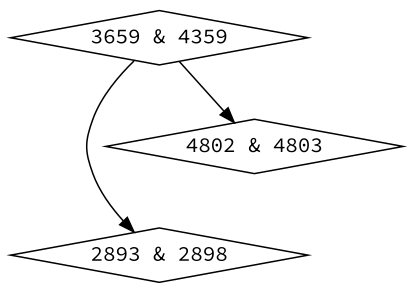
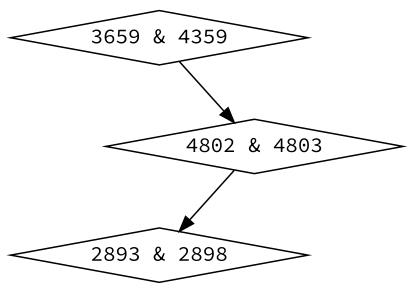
(87, 139) -> (212, 195)
